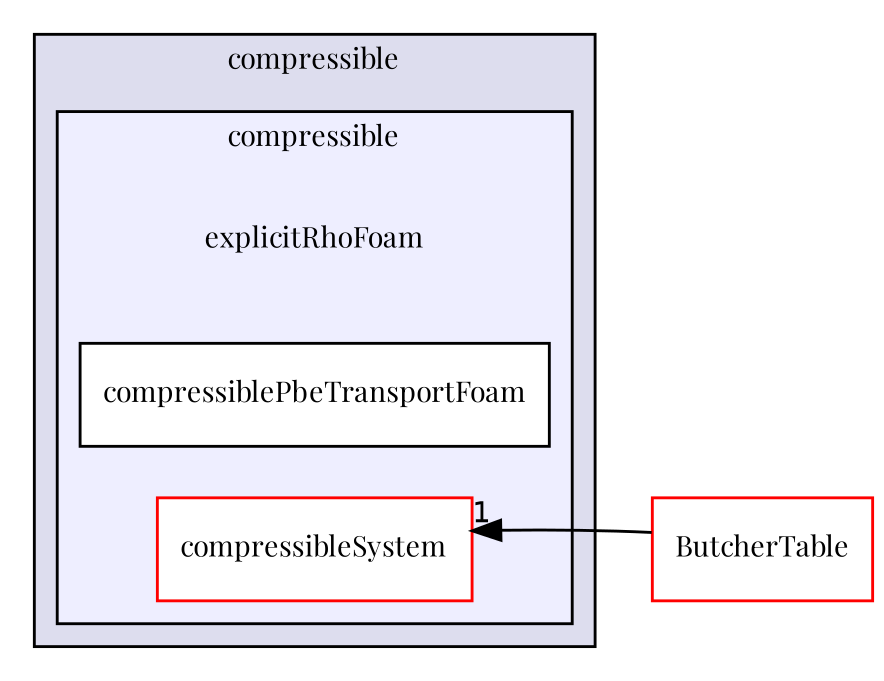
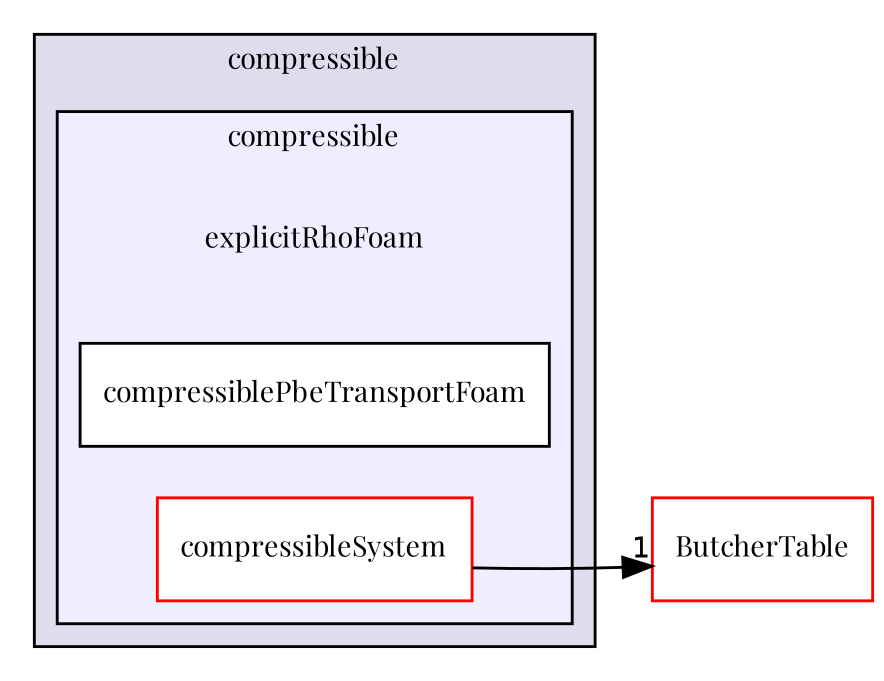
(554, 530) -> (548, 569)
